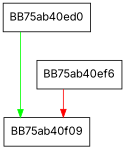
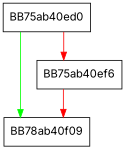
none -> (64, 42)
(47, 132) -> (47, 132)
